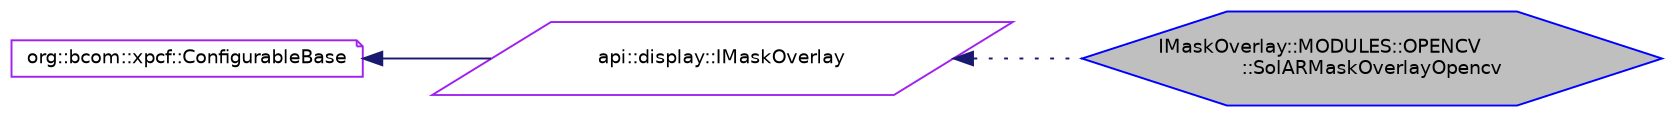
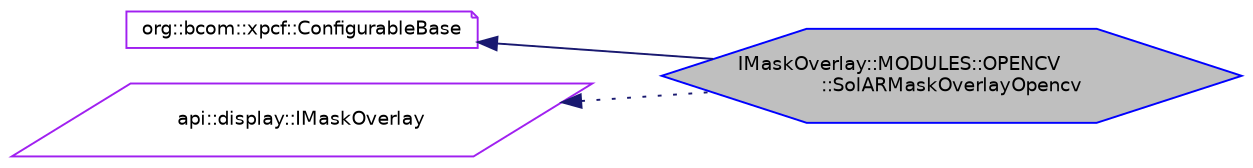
(437, 59) -> (605, 51)
